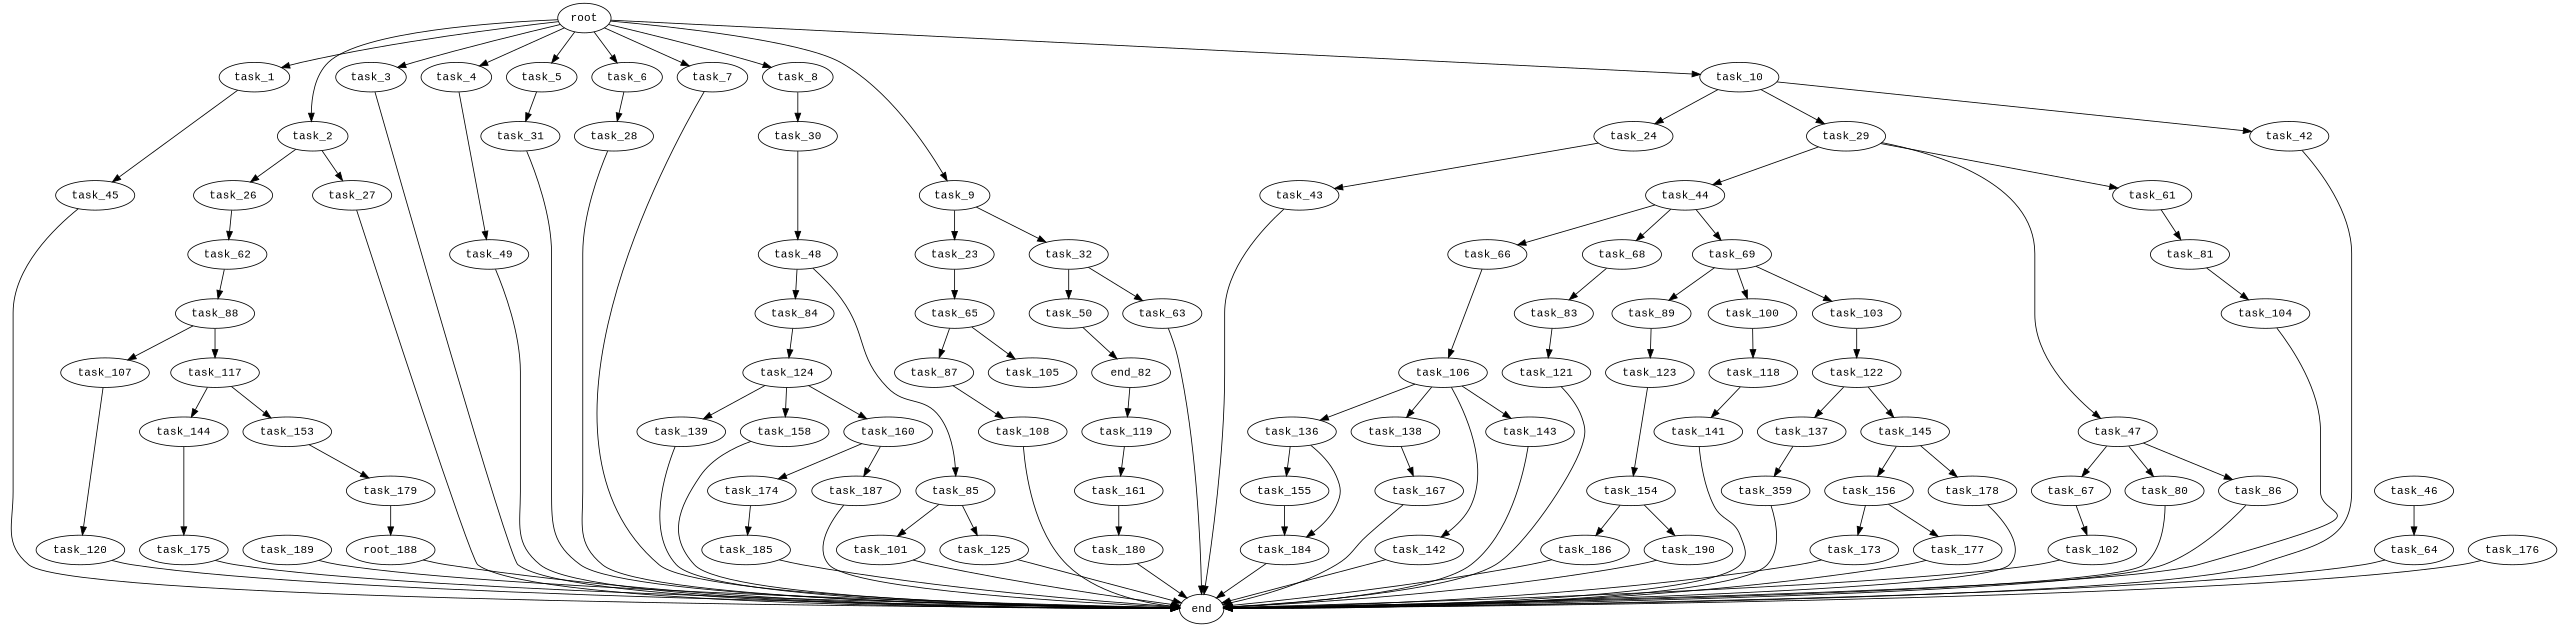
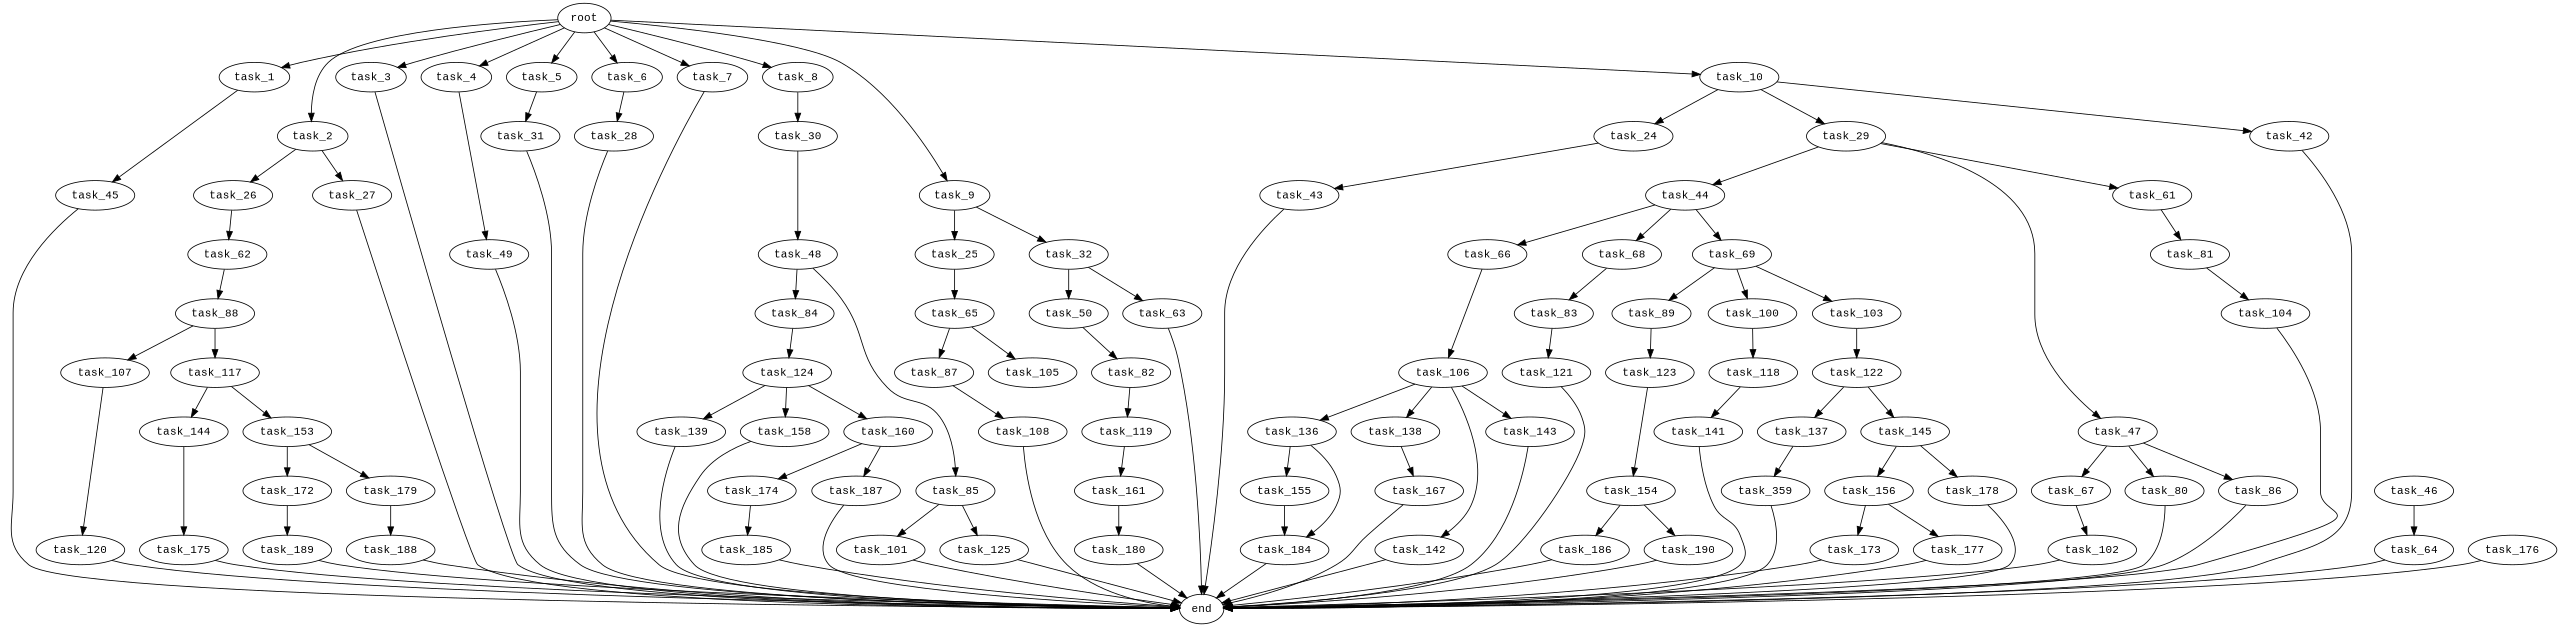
(955, 254) -> (955, 254)
(1131, 373) -> (1131, 373)
none -> (287, 491)
(391, 550) -> (391, 550)
